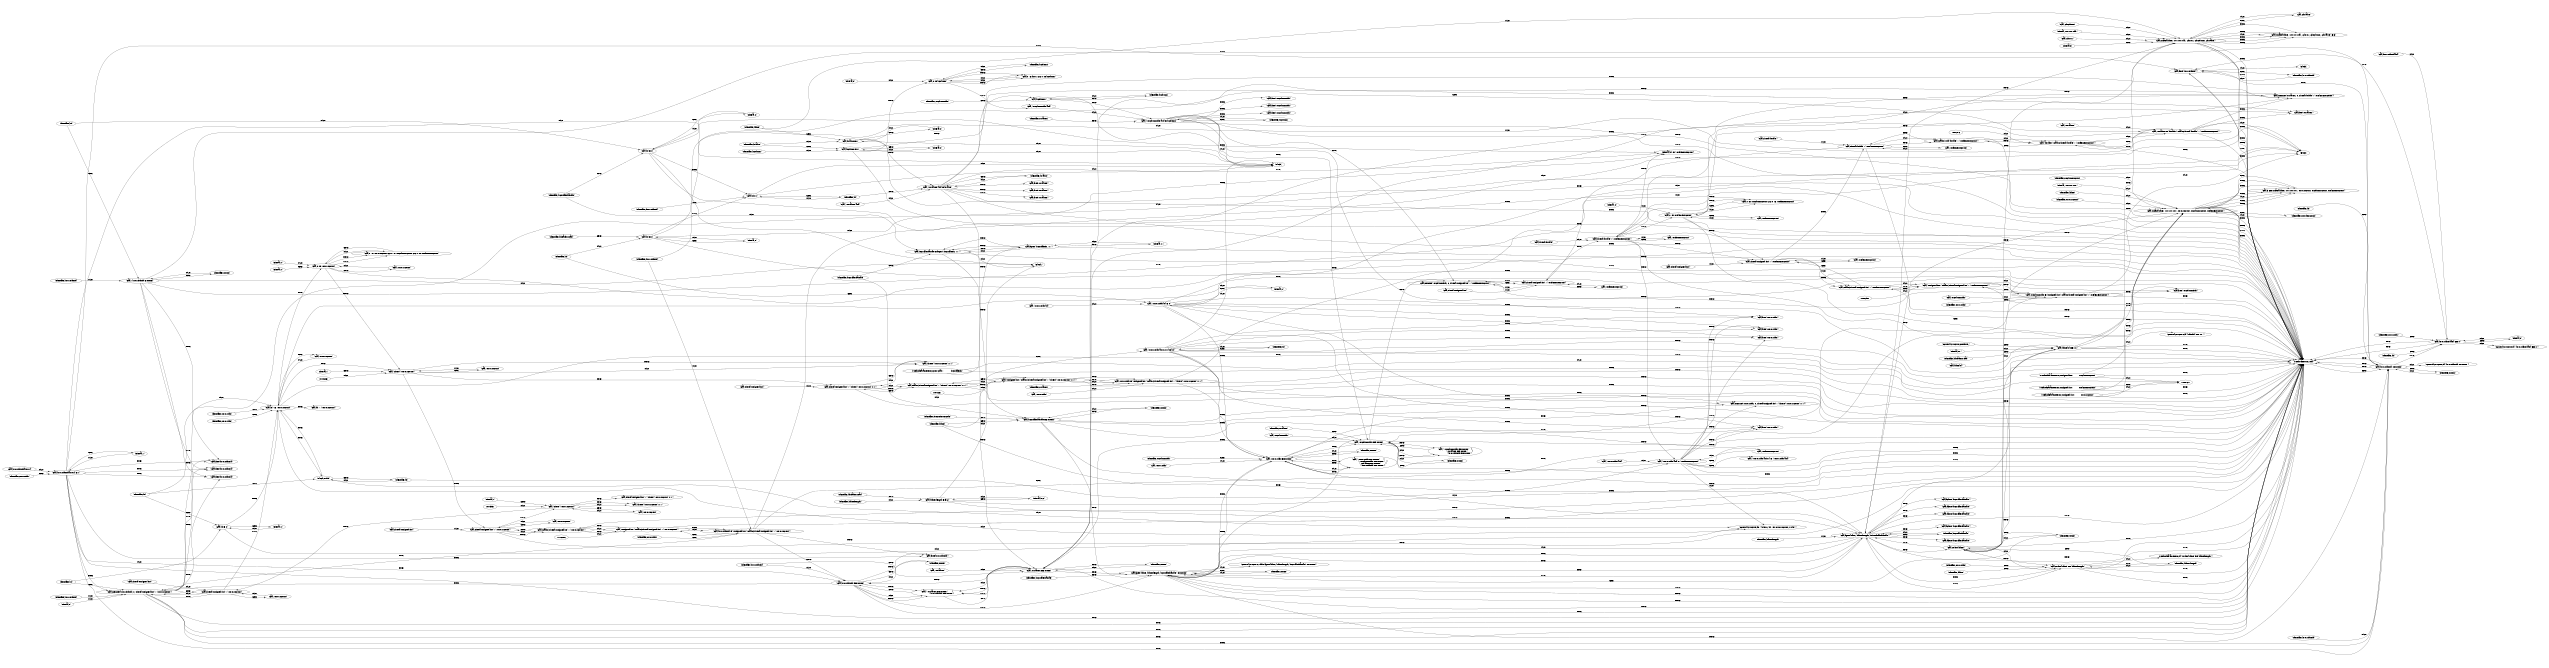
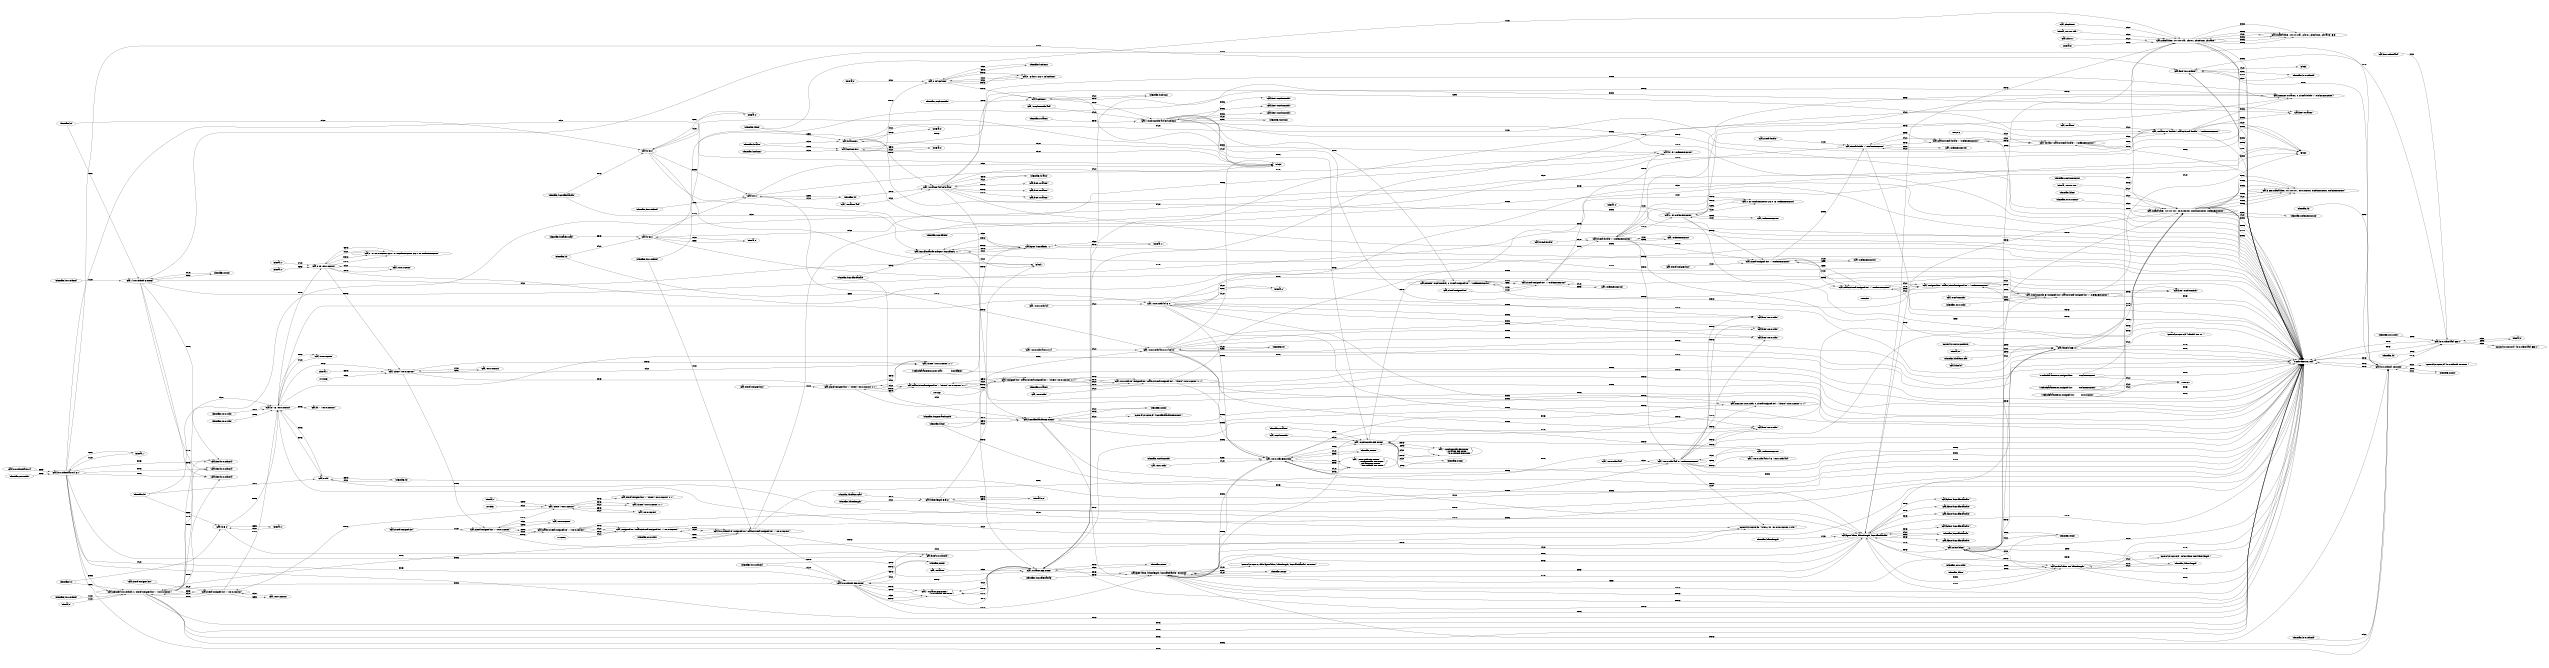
(2304, 15) -> none
(984, 98) -> (988, 90)
(1956, 141) -> (1956, 141)
(1678, 152) -> (1678, 152)
(2304, 216) -> (2304, 216)
none -> (937, 235)
none -> (922, 299)
none -> (1039, 350)
(1576, 361) -> none
(2345, 372) -> none
(2129, 384) -> (2129, 384)
none -> (1159, 415)
(937, 417) -> (937, 417)
(1712, 466) -> (1712, 466)
(41, 470) -> (41, 470)
(323, 478) -> (323, 478)
(983, 497) -> (983, 497)
(1865, 536) -> (1865, 536)
(2186, 556) -> (2186, 556)
